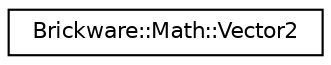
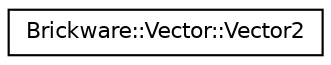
(166, 32) -> (166, 32)
